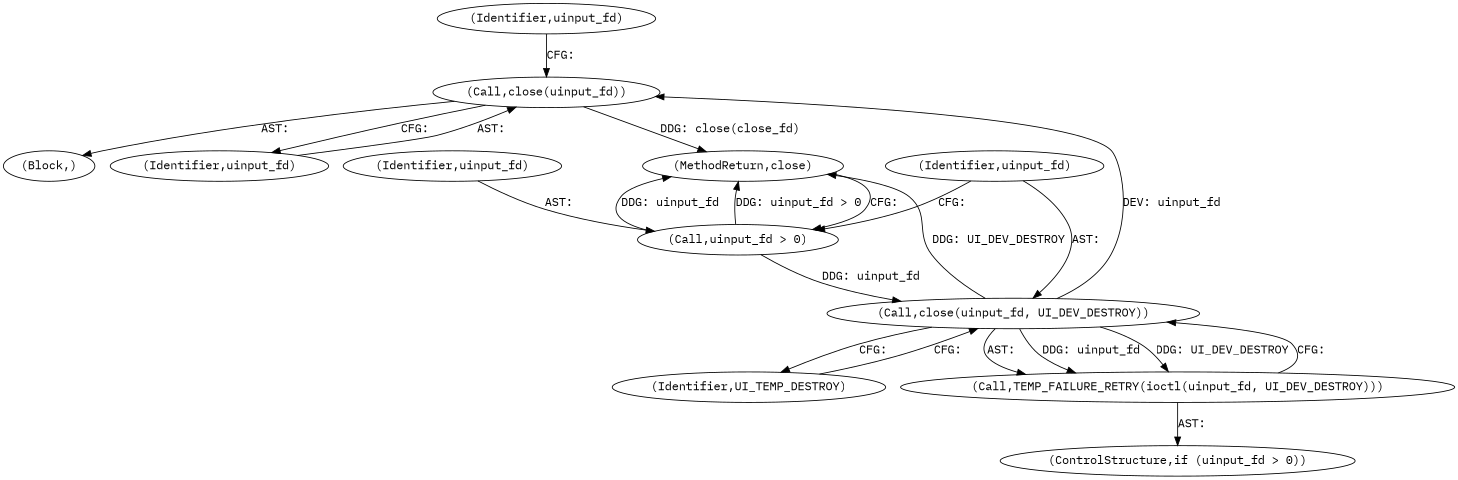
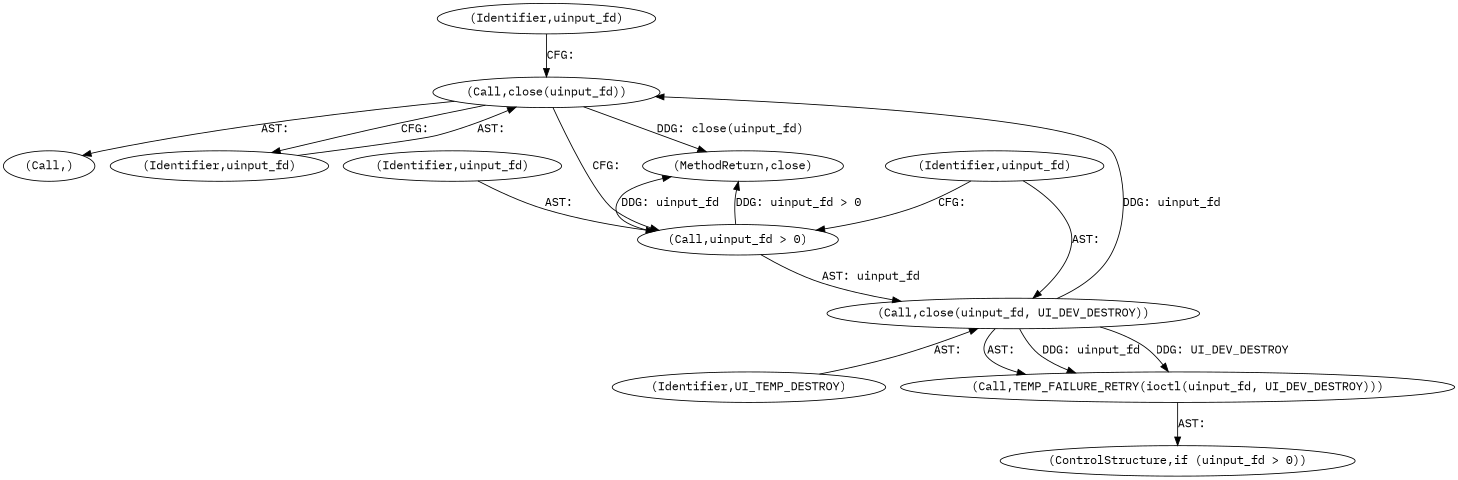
(730, 129) -> (730, 129)
(49, 166) -> (49, 166)
(869, 203) -> (590, 179)
(1172, 203) -> (1172, 203)
(922, 221) -> none
(871, 277) -> (871, 277)
(1255, 332) -> none
(859, 344) -> none
(951, 350) -> (951, 350)
